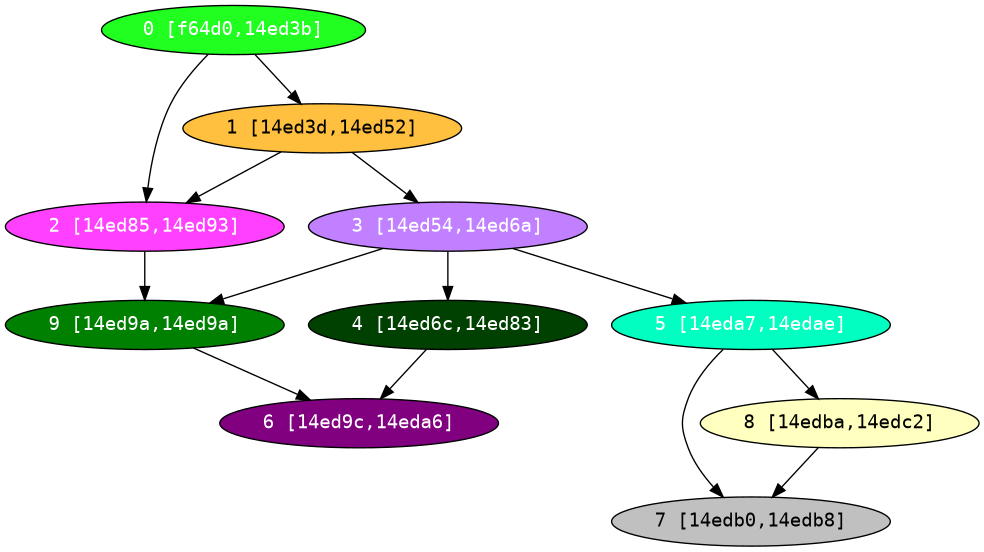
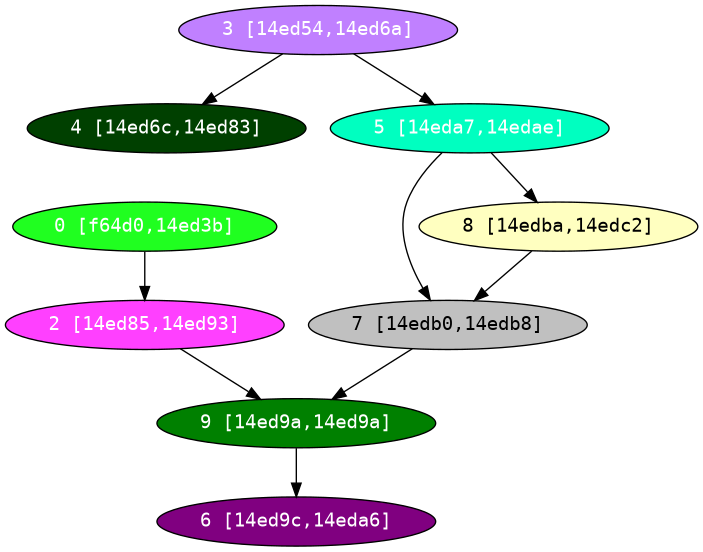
(322, 128) -> none
(303, 274) -> (378, 370)
(408, 369) -> none
